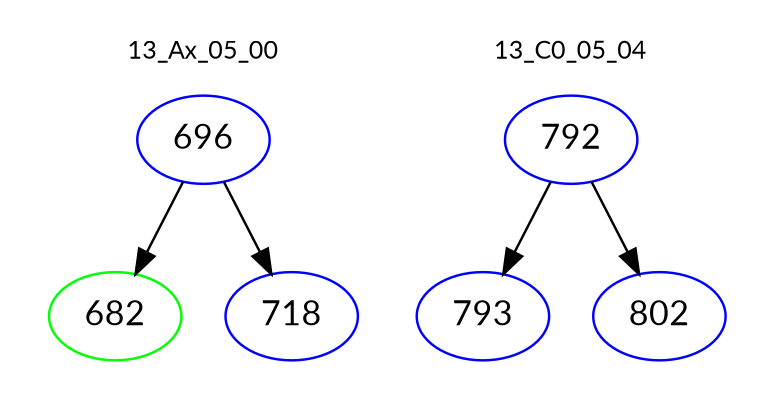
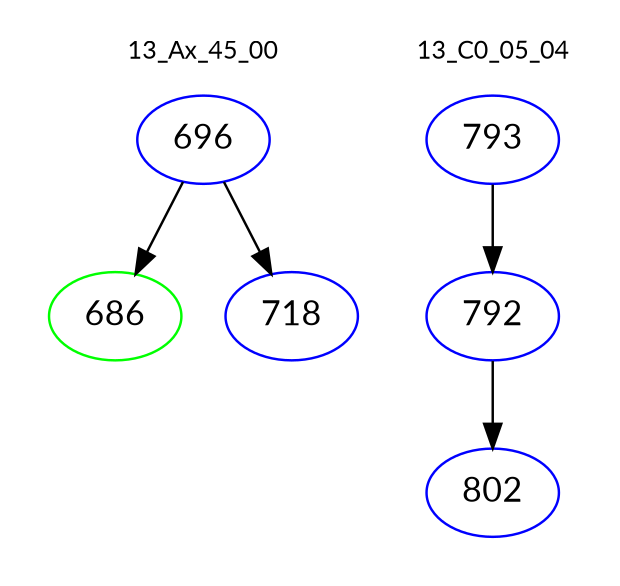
(203, 53) -> (203, 53)
(533, 217) -> (493, 216)
(115, 316) -> (115, 316)
